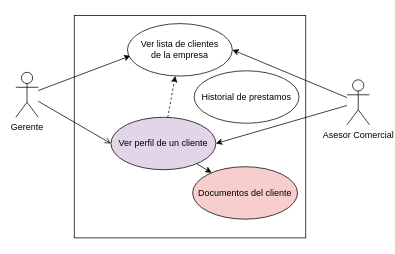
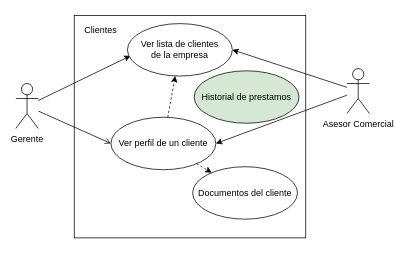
none -> (100, 30)
(27, 95) -> (27, 106)
(246, 97) -> (246, 97)
(358, 102) -> (358, 91)
(163, 144) -> (163, 144)
(202, 167) -> (202, 167)
(245, 193) -> (245, 193)
